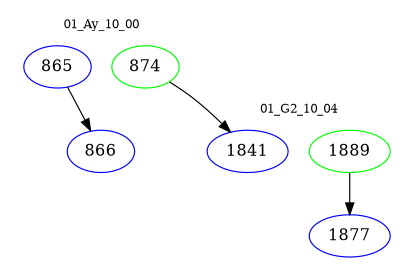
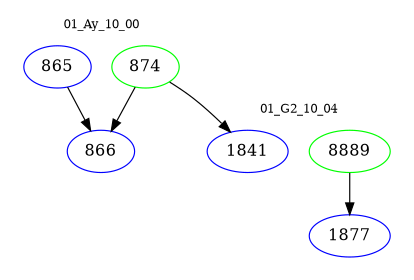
none -> (126, 104)
(350, 151) -> (350, 151)
